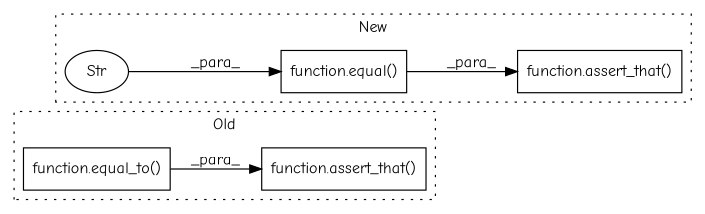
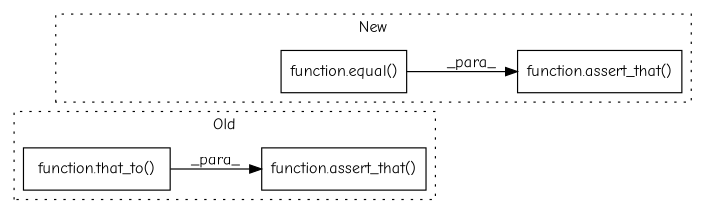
(97, 72) -> none
(97, 169) -> (97, 169)
